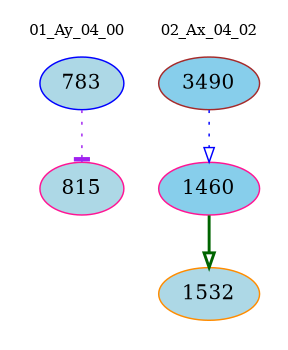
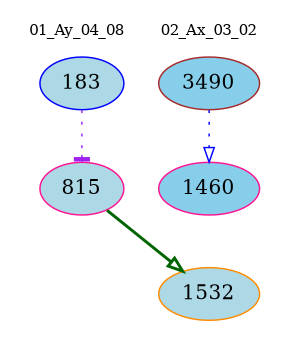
(77, 31) -> (77, 31)
(209, 31) -> (209, 31)
(82, 83) -> (82, 83)
(209, 234) -> (139, 236)
